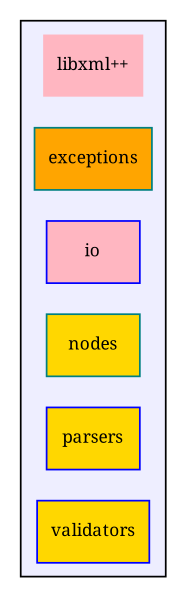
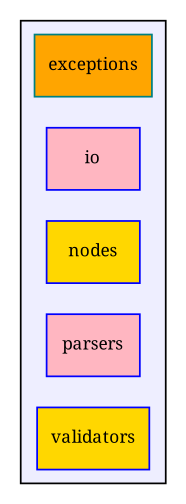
(93, 66) -> none
(93, 345) -> (93, 252)
(93, 439) -> (93, 345)
